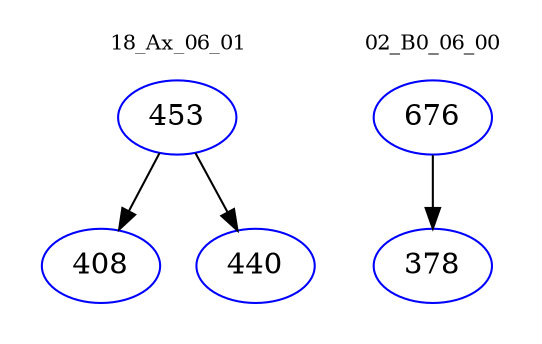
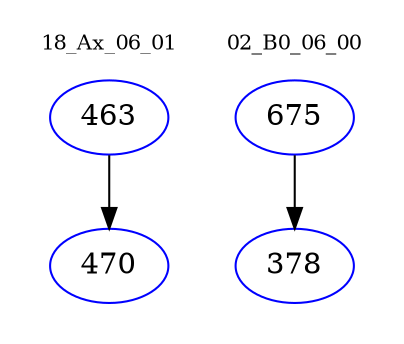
(177, 117) -> (109, 117)
(433, 117) -> (295, 117)
(101, 266) -> none
(256, 266) -> (109, 266)
